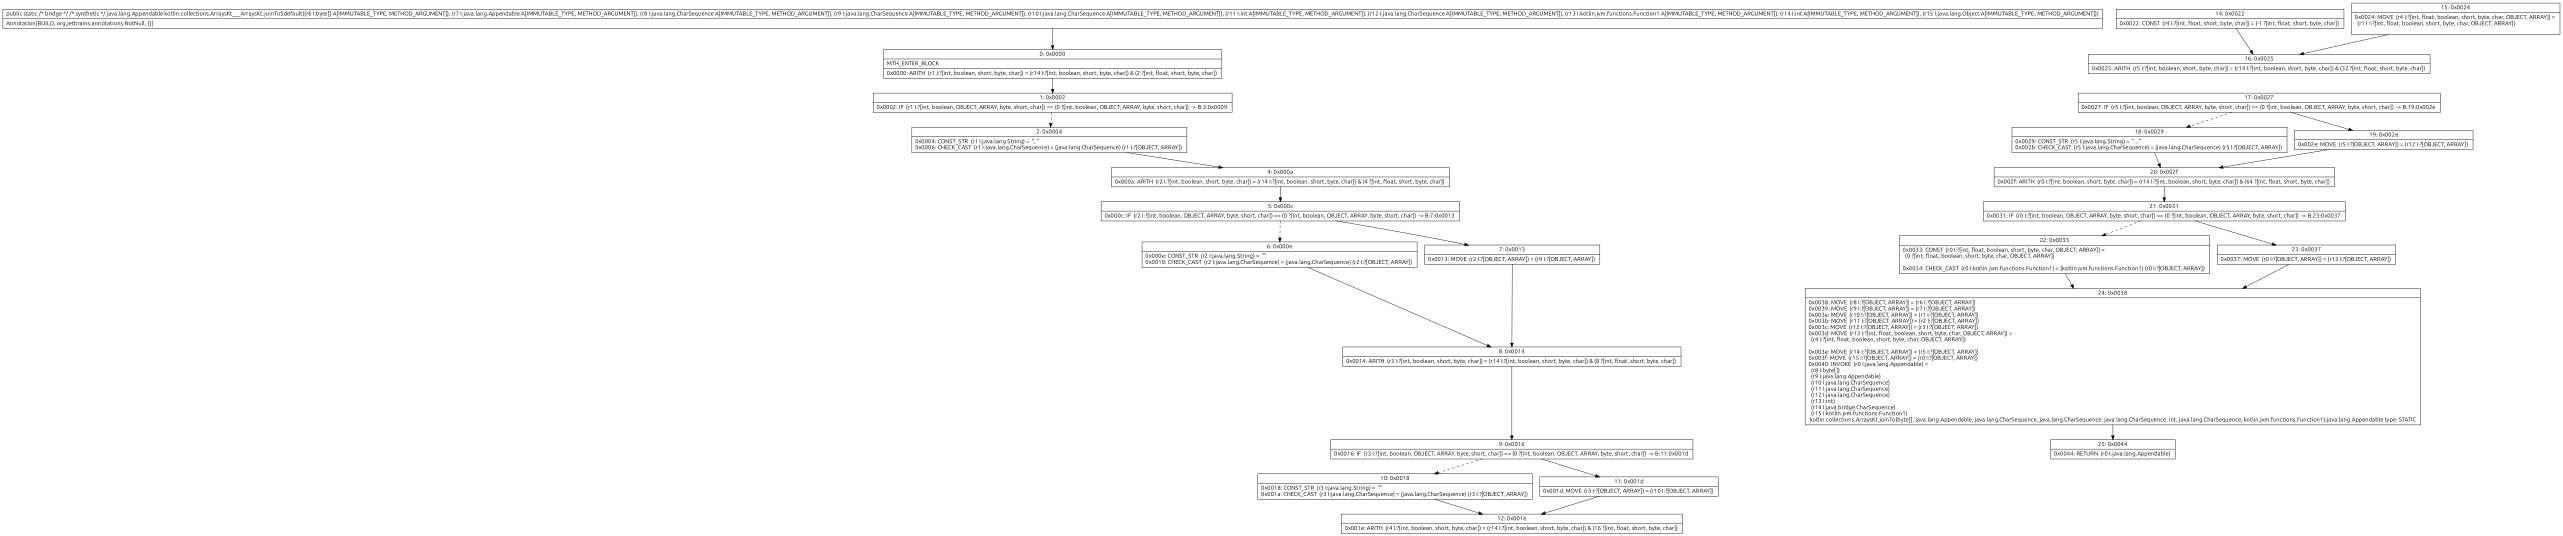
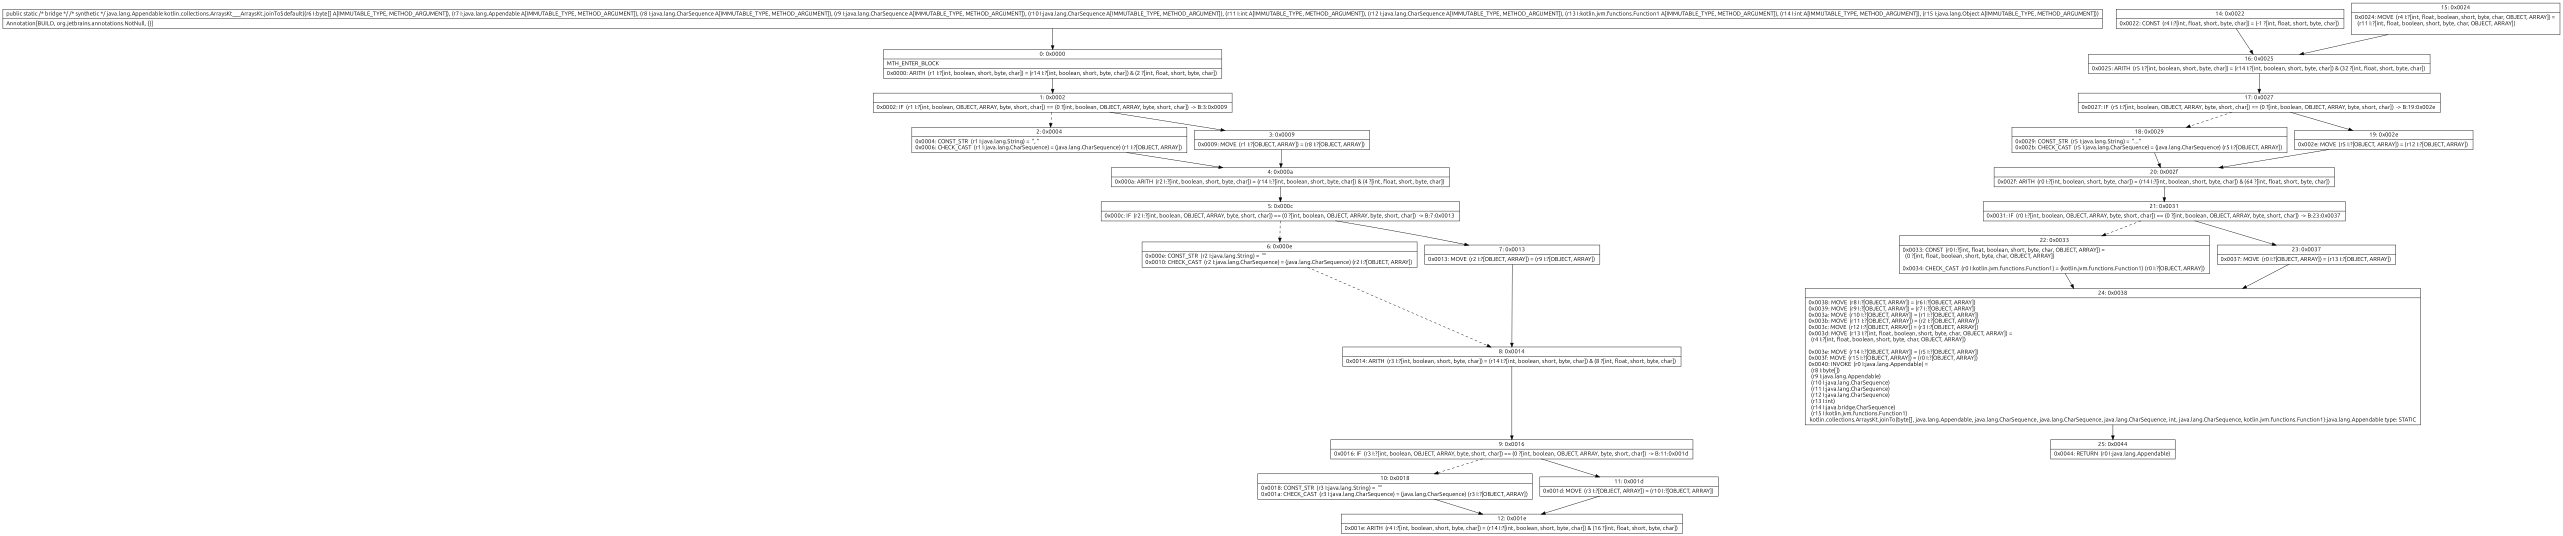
none -> (2259, 81)
none -> (1282, 140)
(1397, 306) -> (1397, 306)
